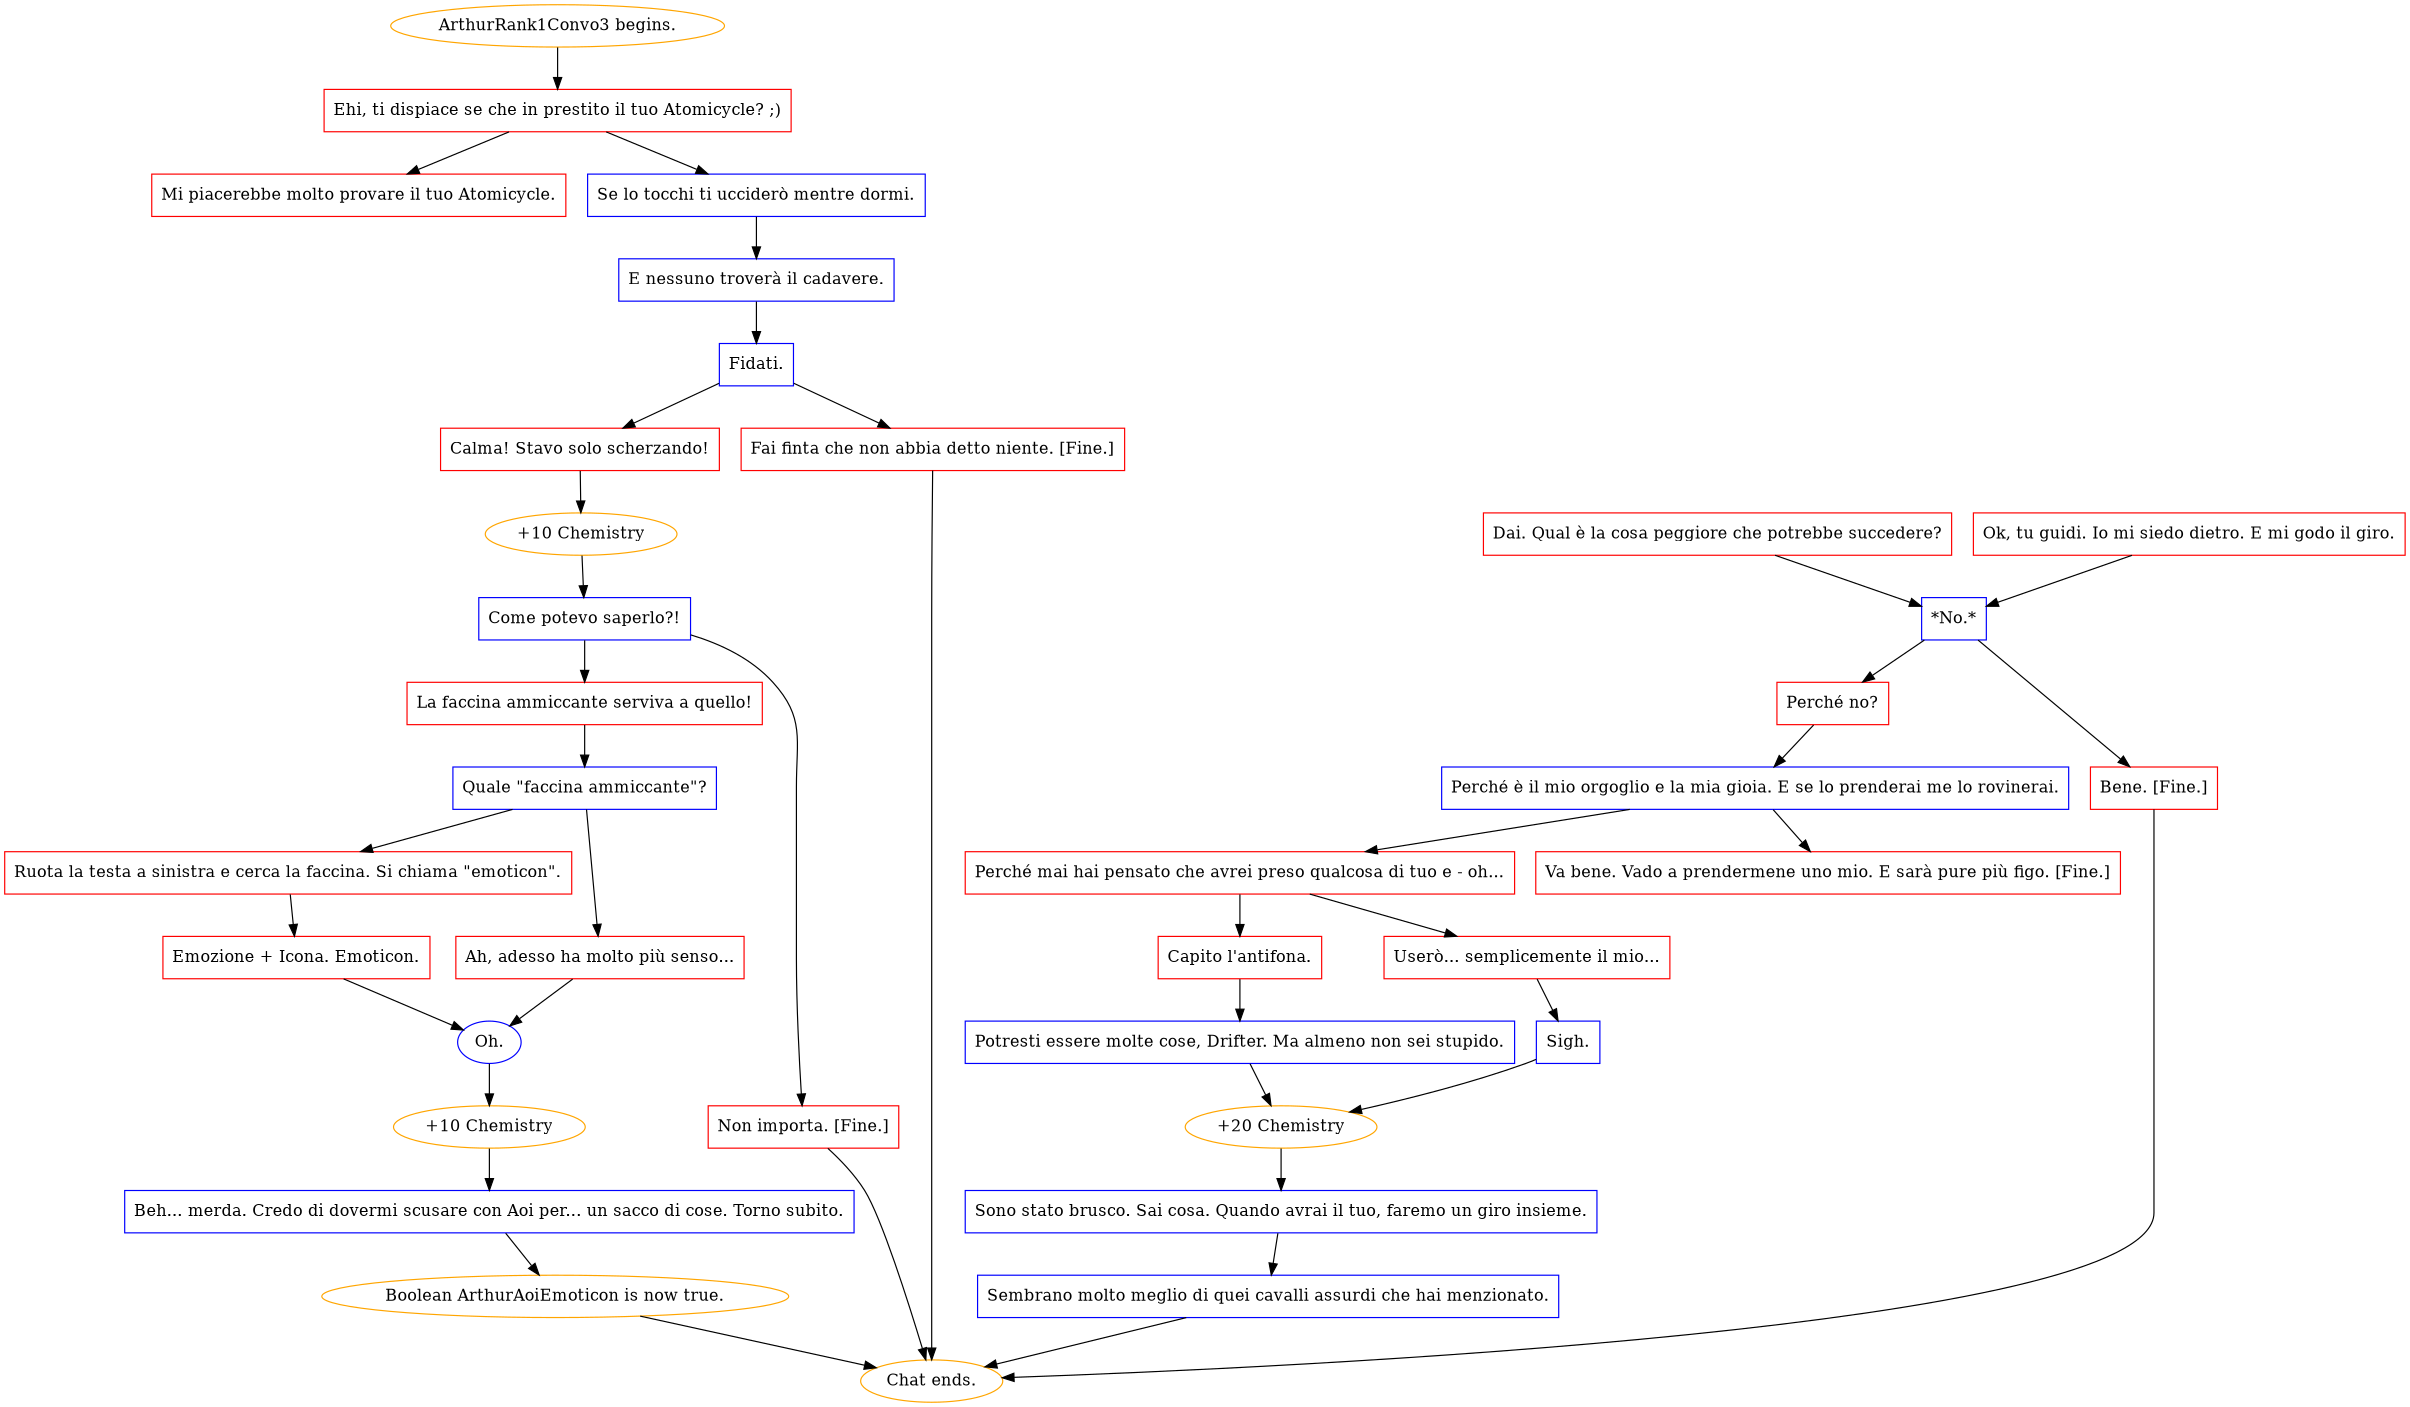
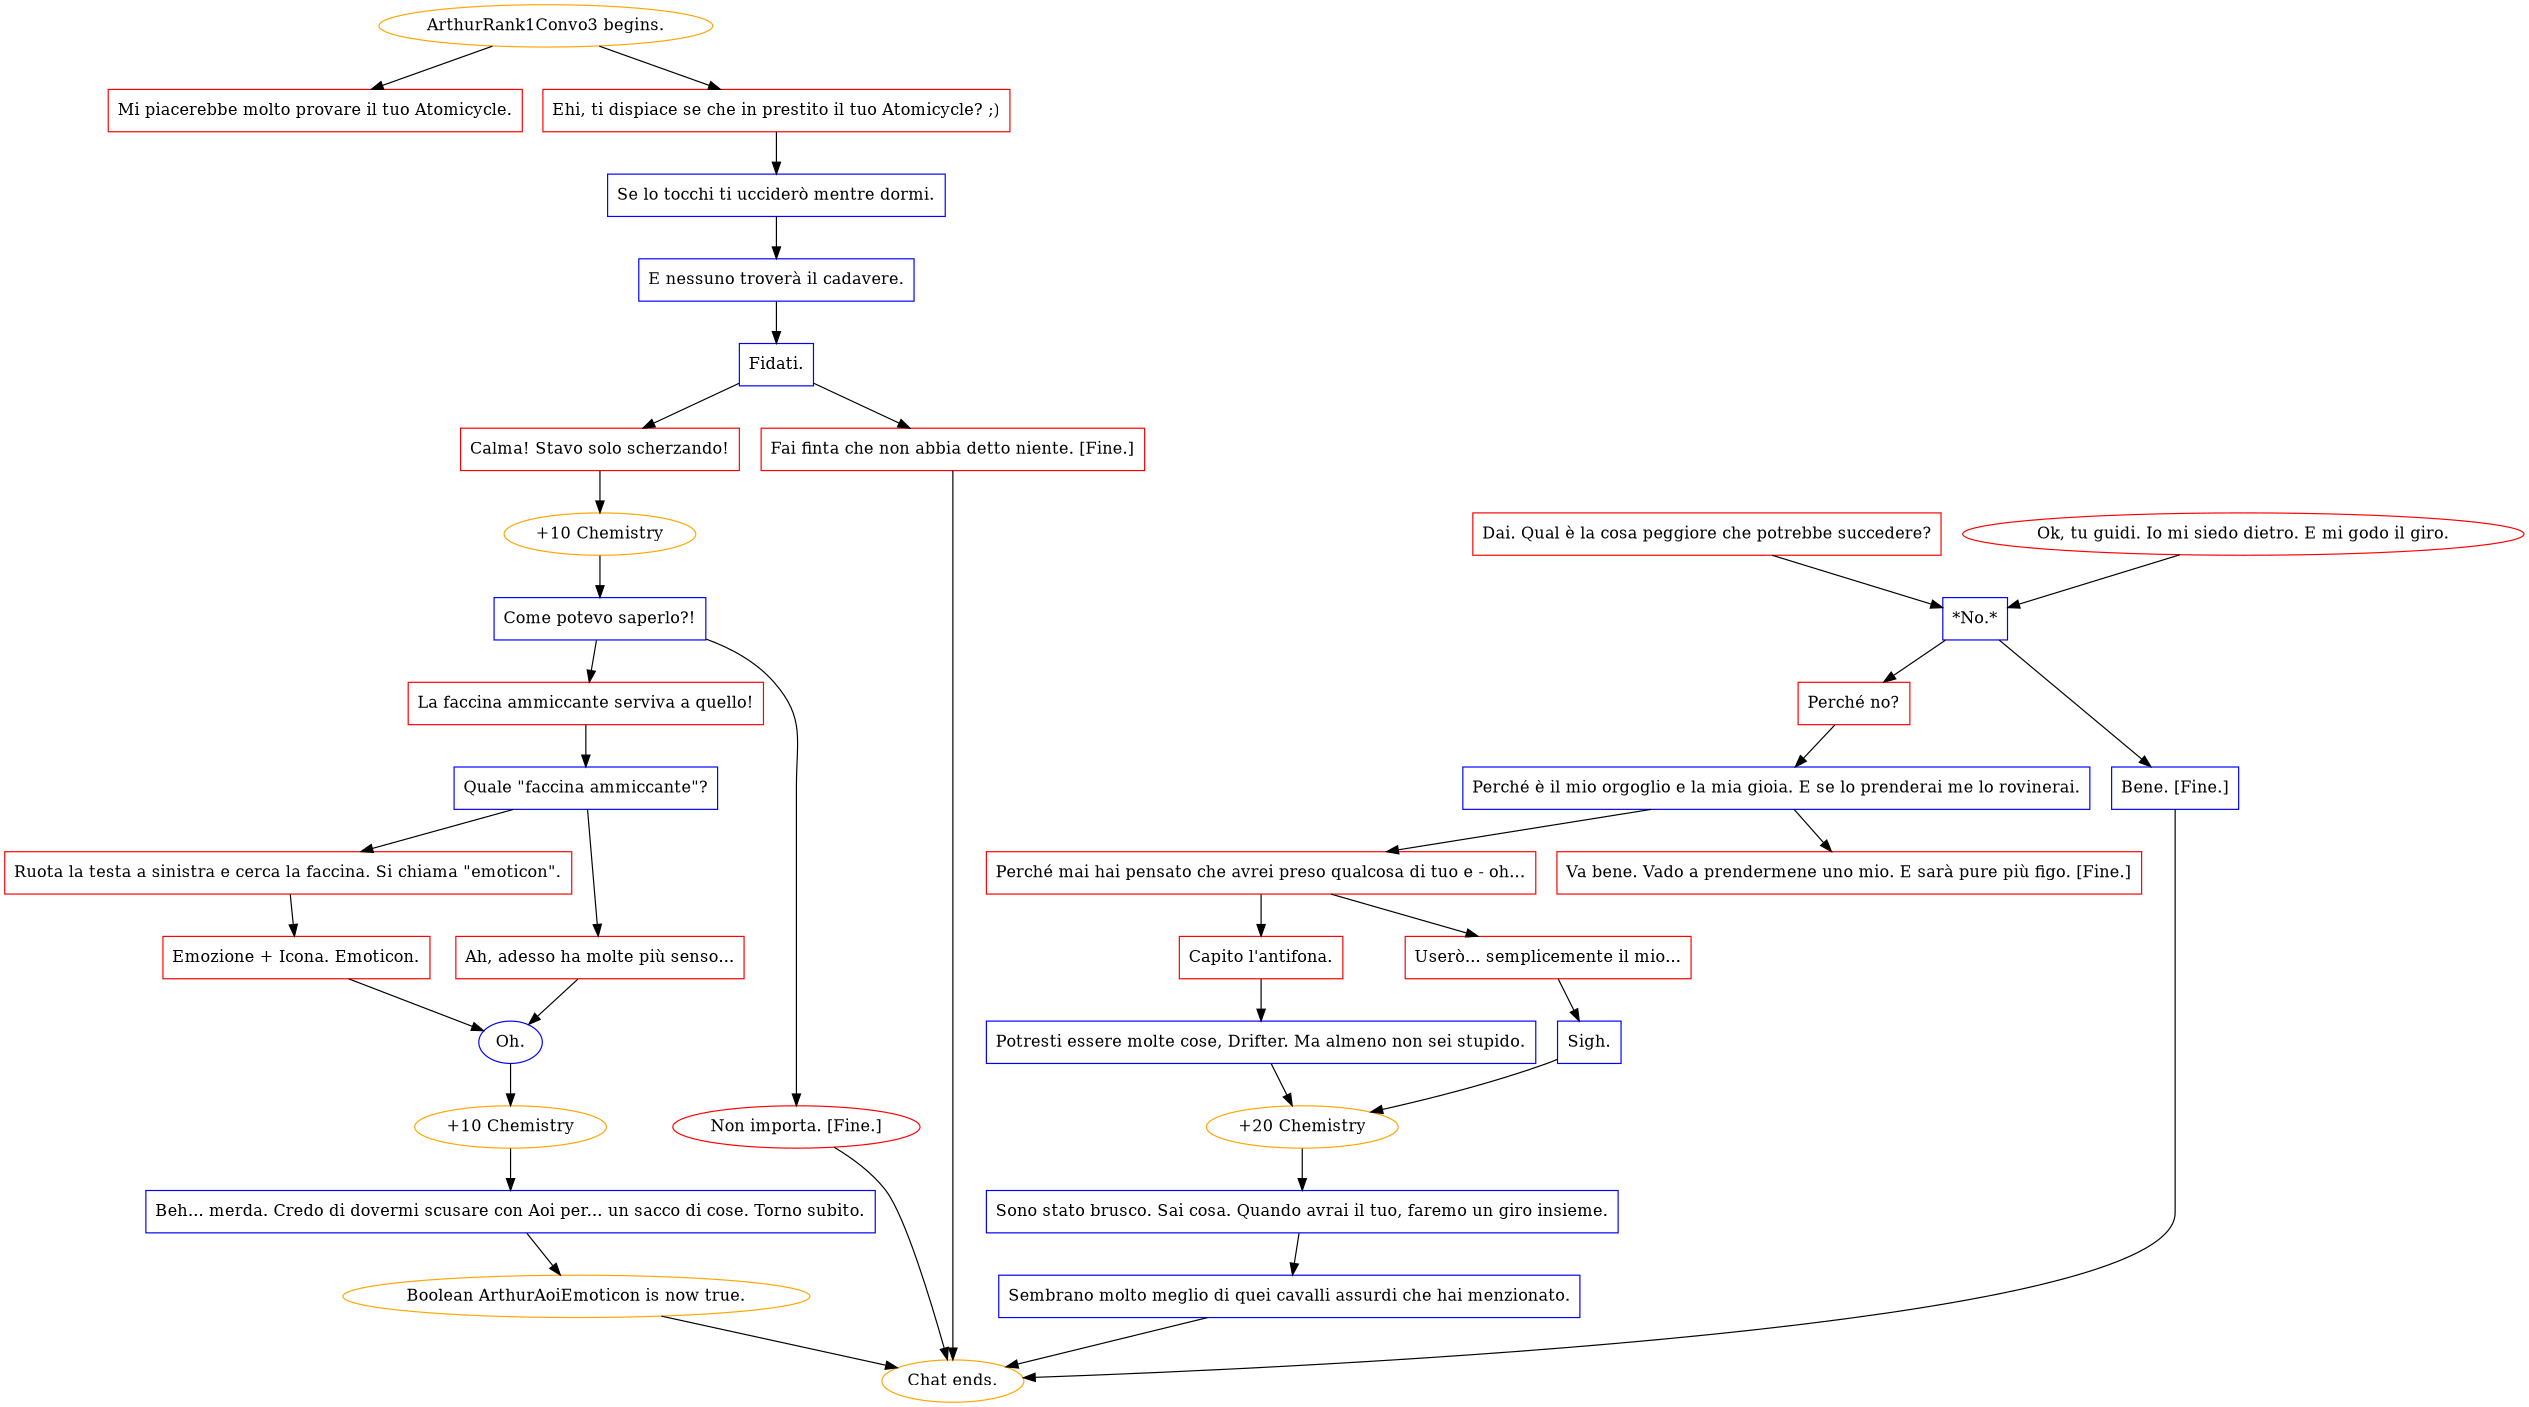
(464, 151) -> (437, 66)
(2189, 534) -> (2243, 534)
(2154, 788) -> (2175, 788)
(600, 958) -> (600, 958)
(803, 1127) -> (796, 1127)
